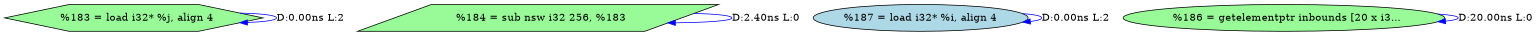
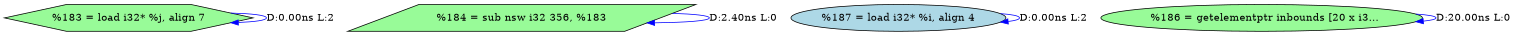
(134, 18) -> (129, 18)
(538, 18) -> (522, 18)
